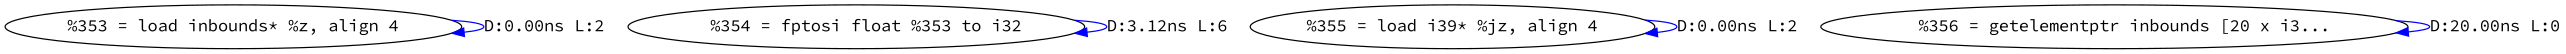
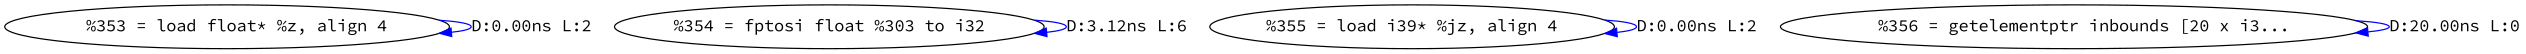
(233, 27) -> (227, 27)
(856, 27) -> (829, 27)
